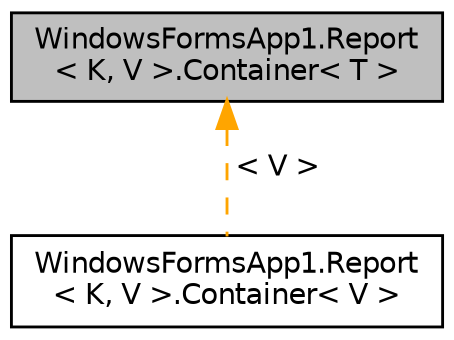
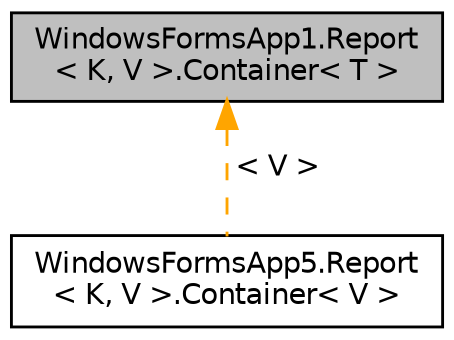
(227, 281) -> (227, 281)
